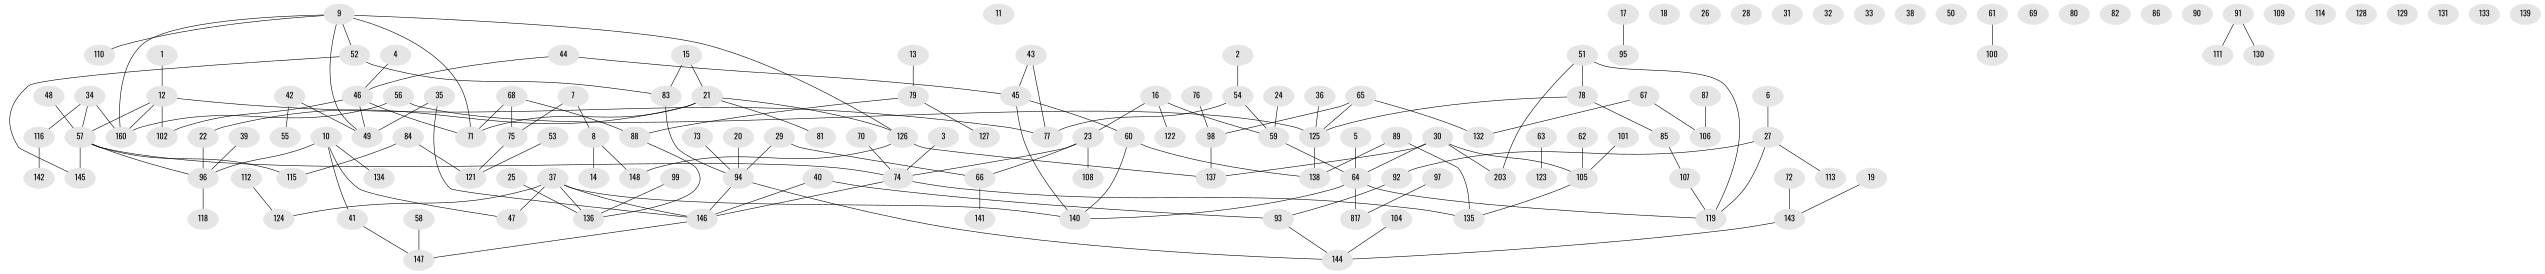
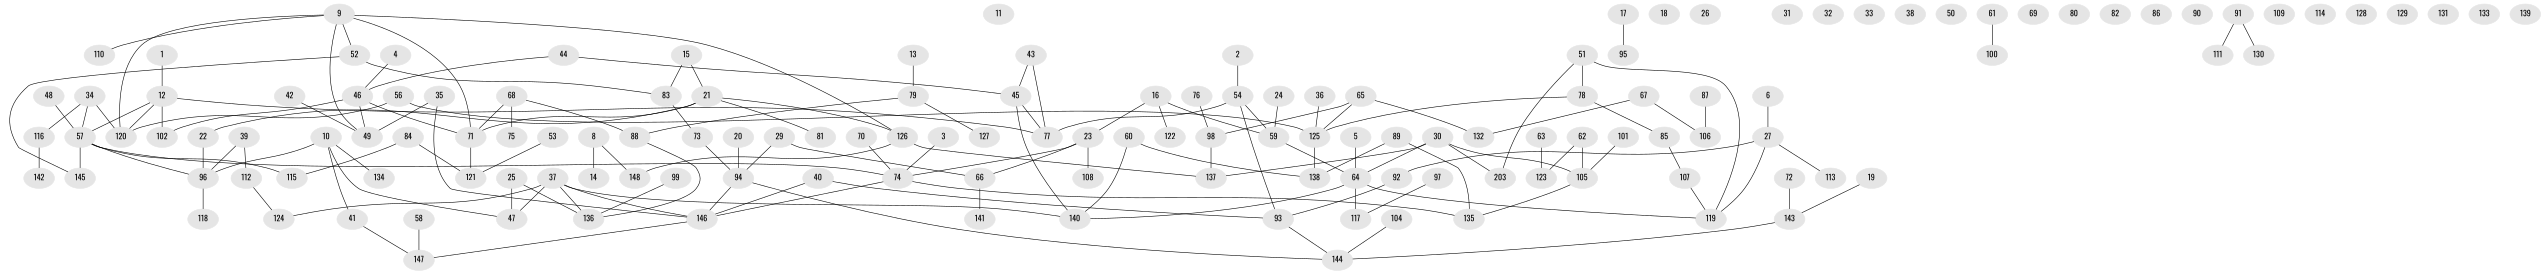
(1746, 14) -> none
(573, 96) -> none
(1076, 115) -> (1031, 117)
(121, 137) -> (121, 137)
(285, 137) -> none
(681, 151) -> (682, 117)
none -> (245, 158)
(491, 158) -> (471, 158)
none -> (1257, 158)
none -> (1562, 158)
none -> (512, 201)
(1356, 219) -> (1356, 219)
